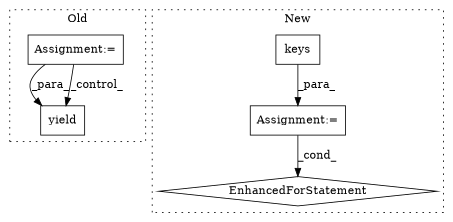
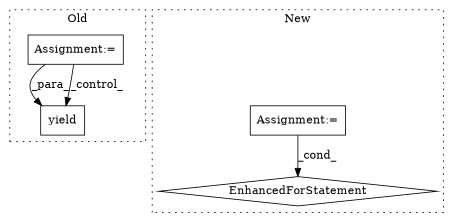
(298, 50) -> none
